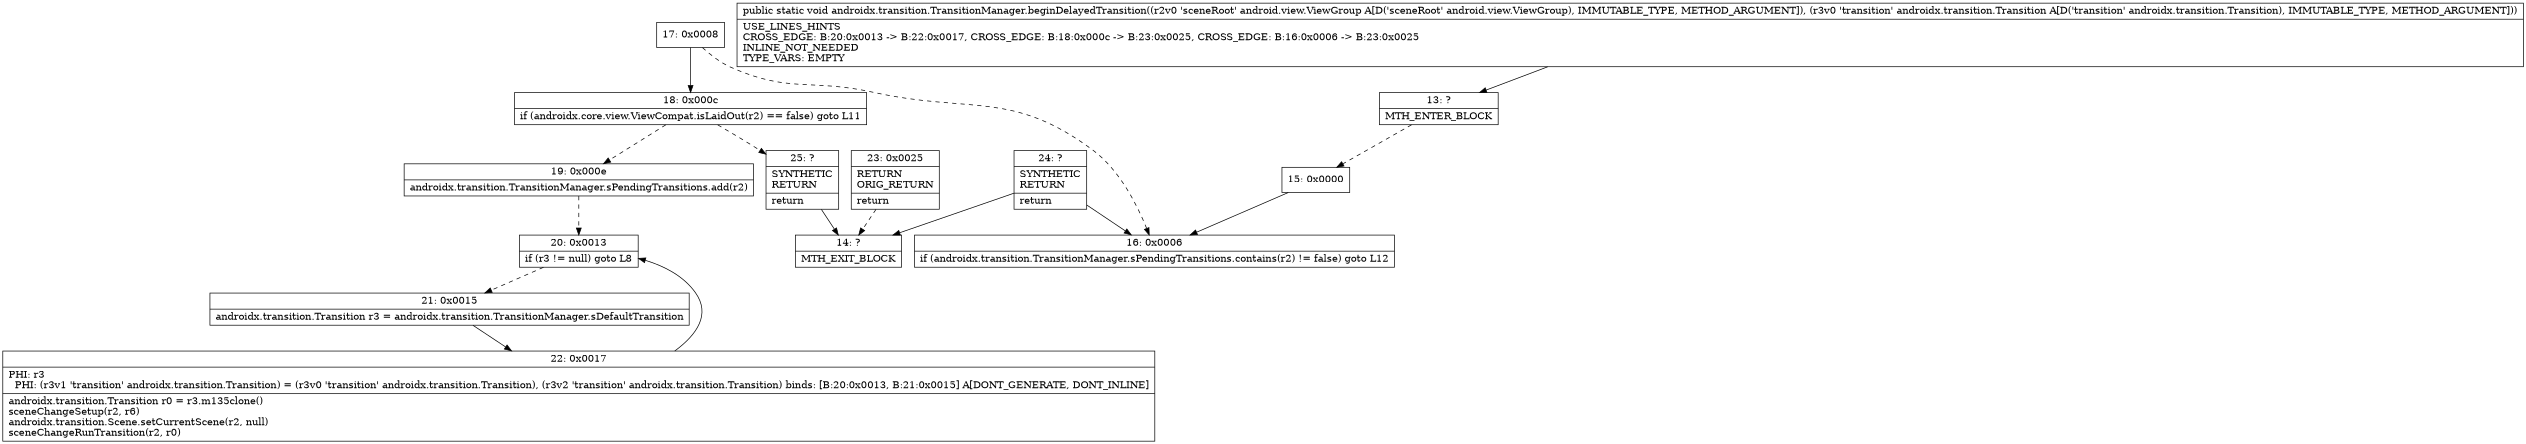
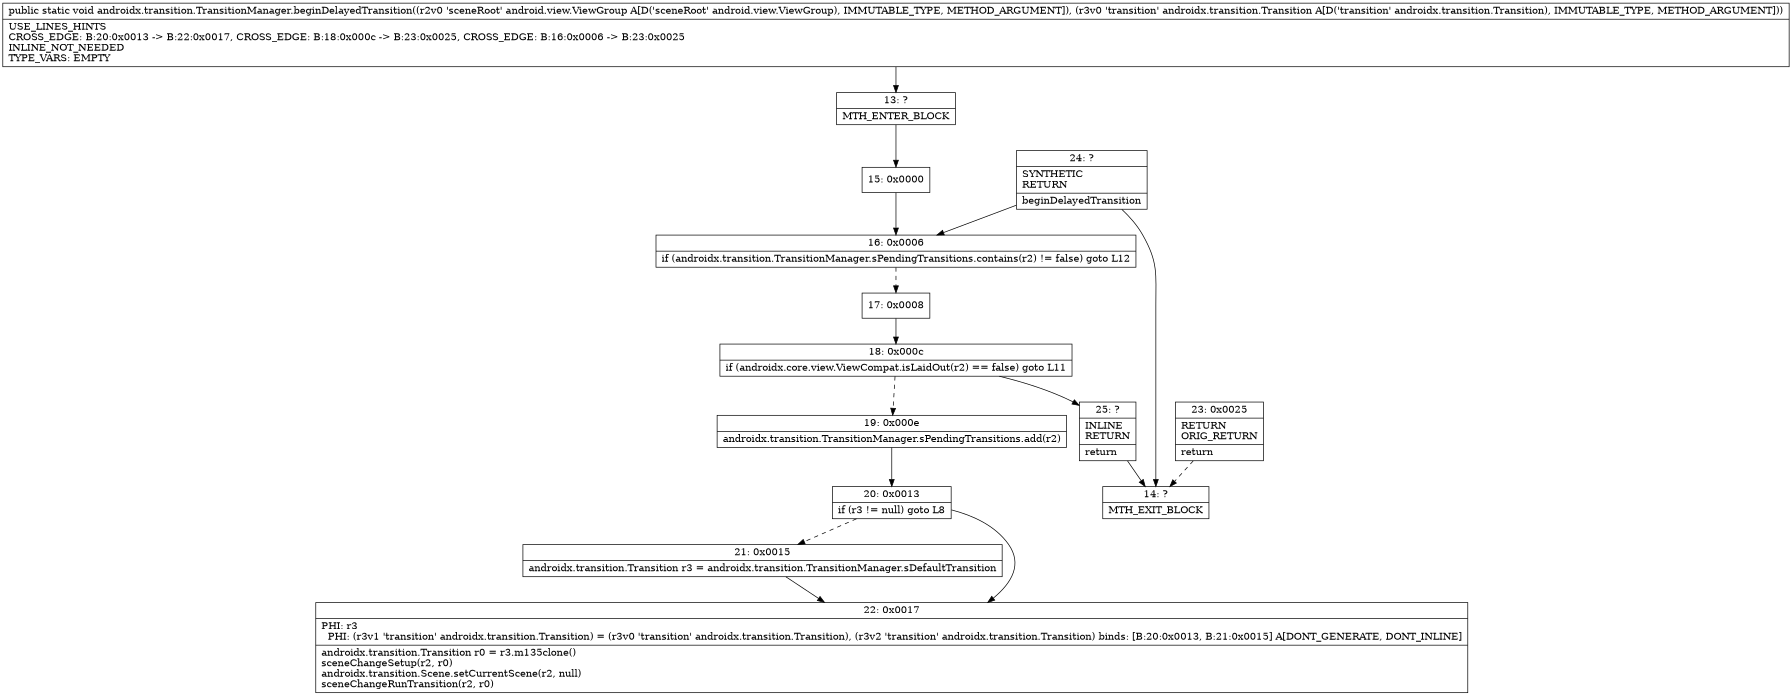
(946, 103) -> (896, 277)
(739, 137) -> (1037, 387)
(1377, 144) -> (896, 142)
(802, 174) -> (1104, 426)
(1036, 201) -> (1082, 201)
(579, 212) -> (892, 463)
(698, 297) -> (1007, 542)
(74, 412) -> (387, 663)
